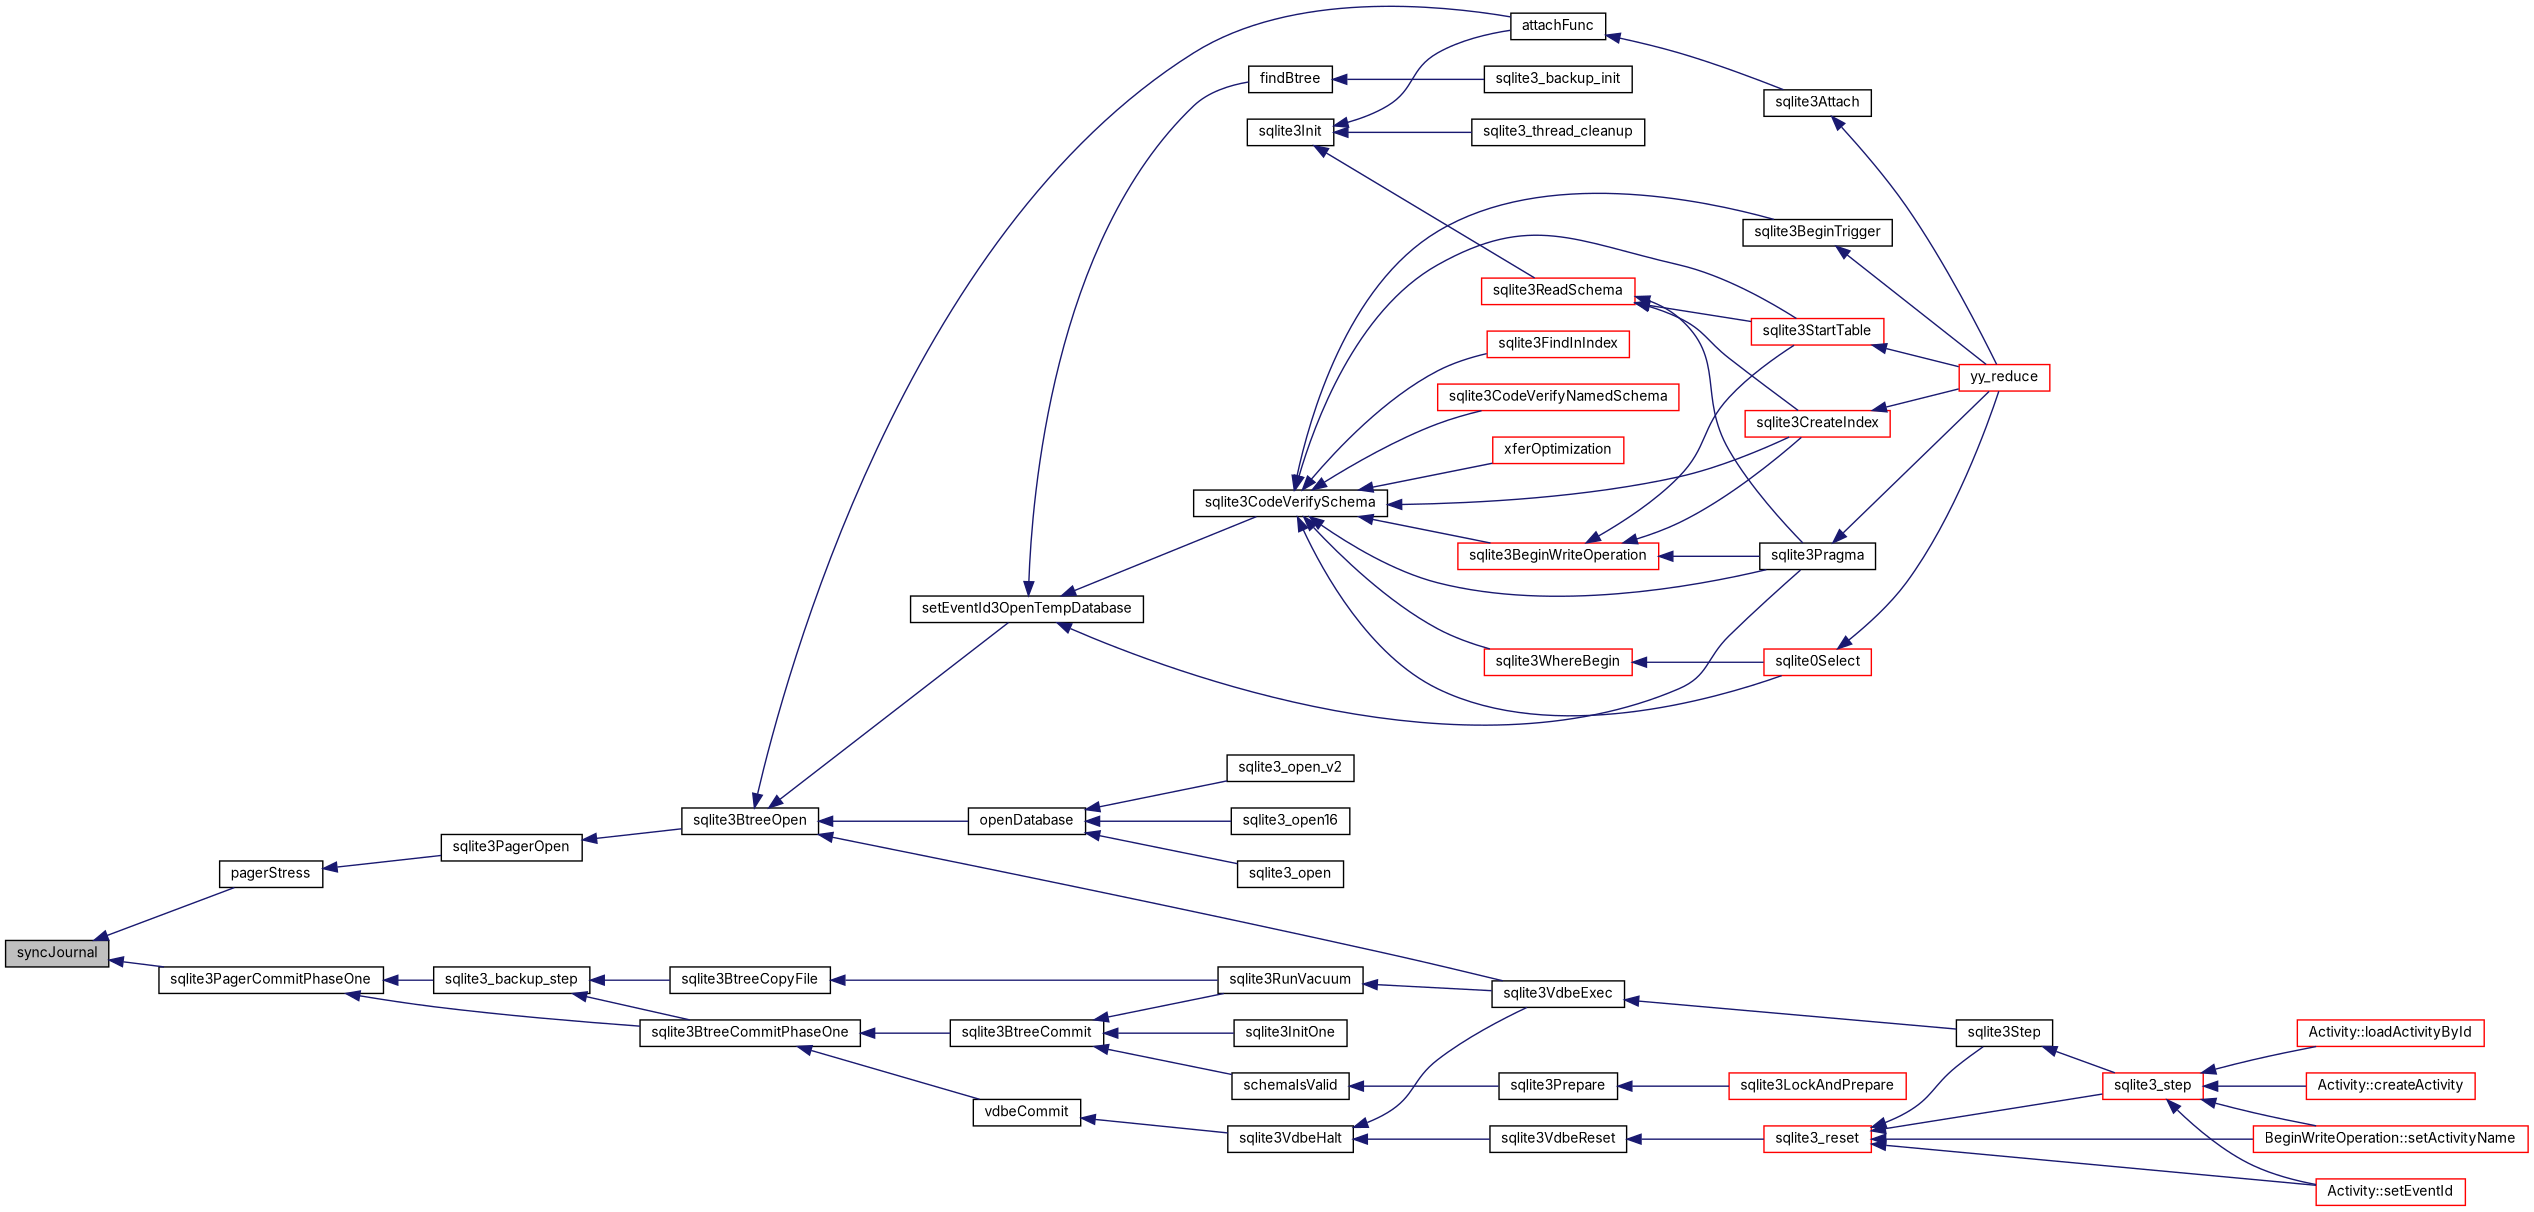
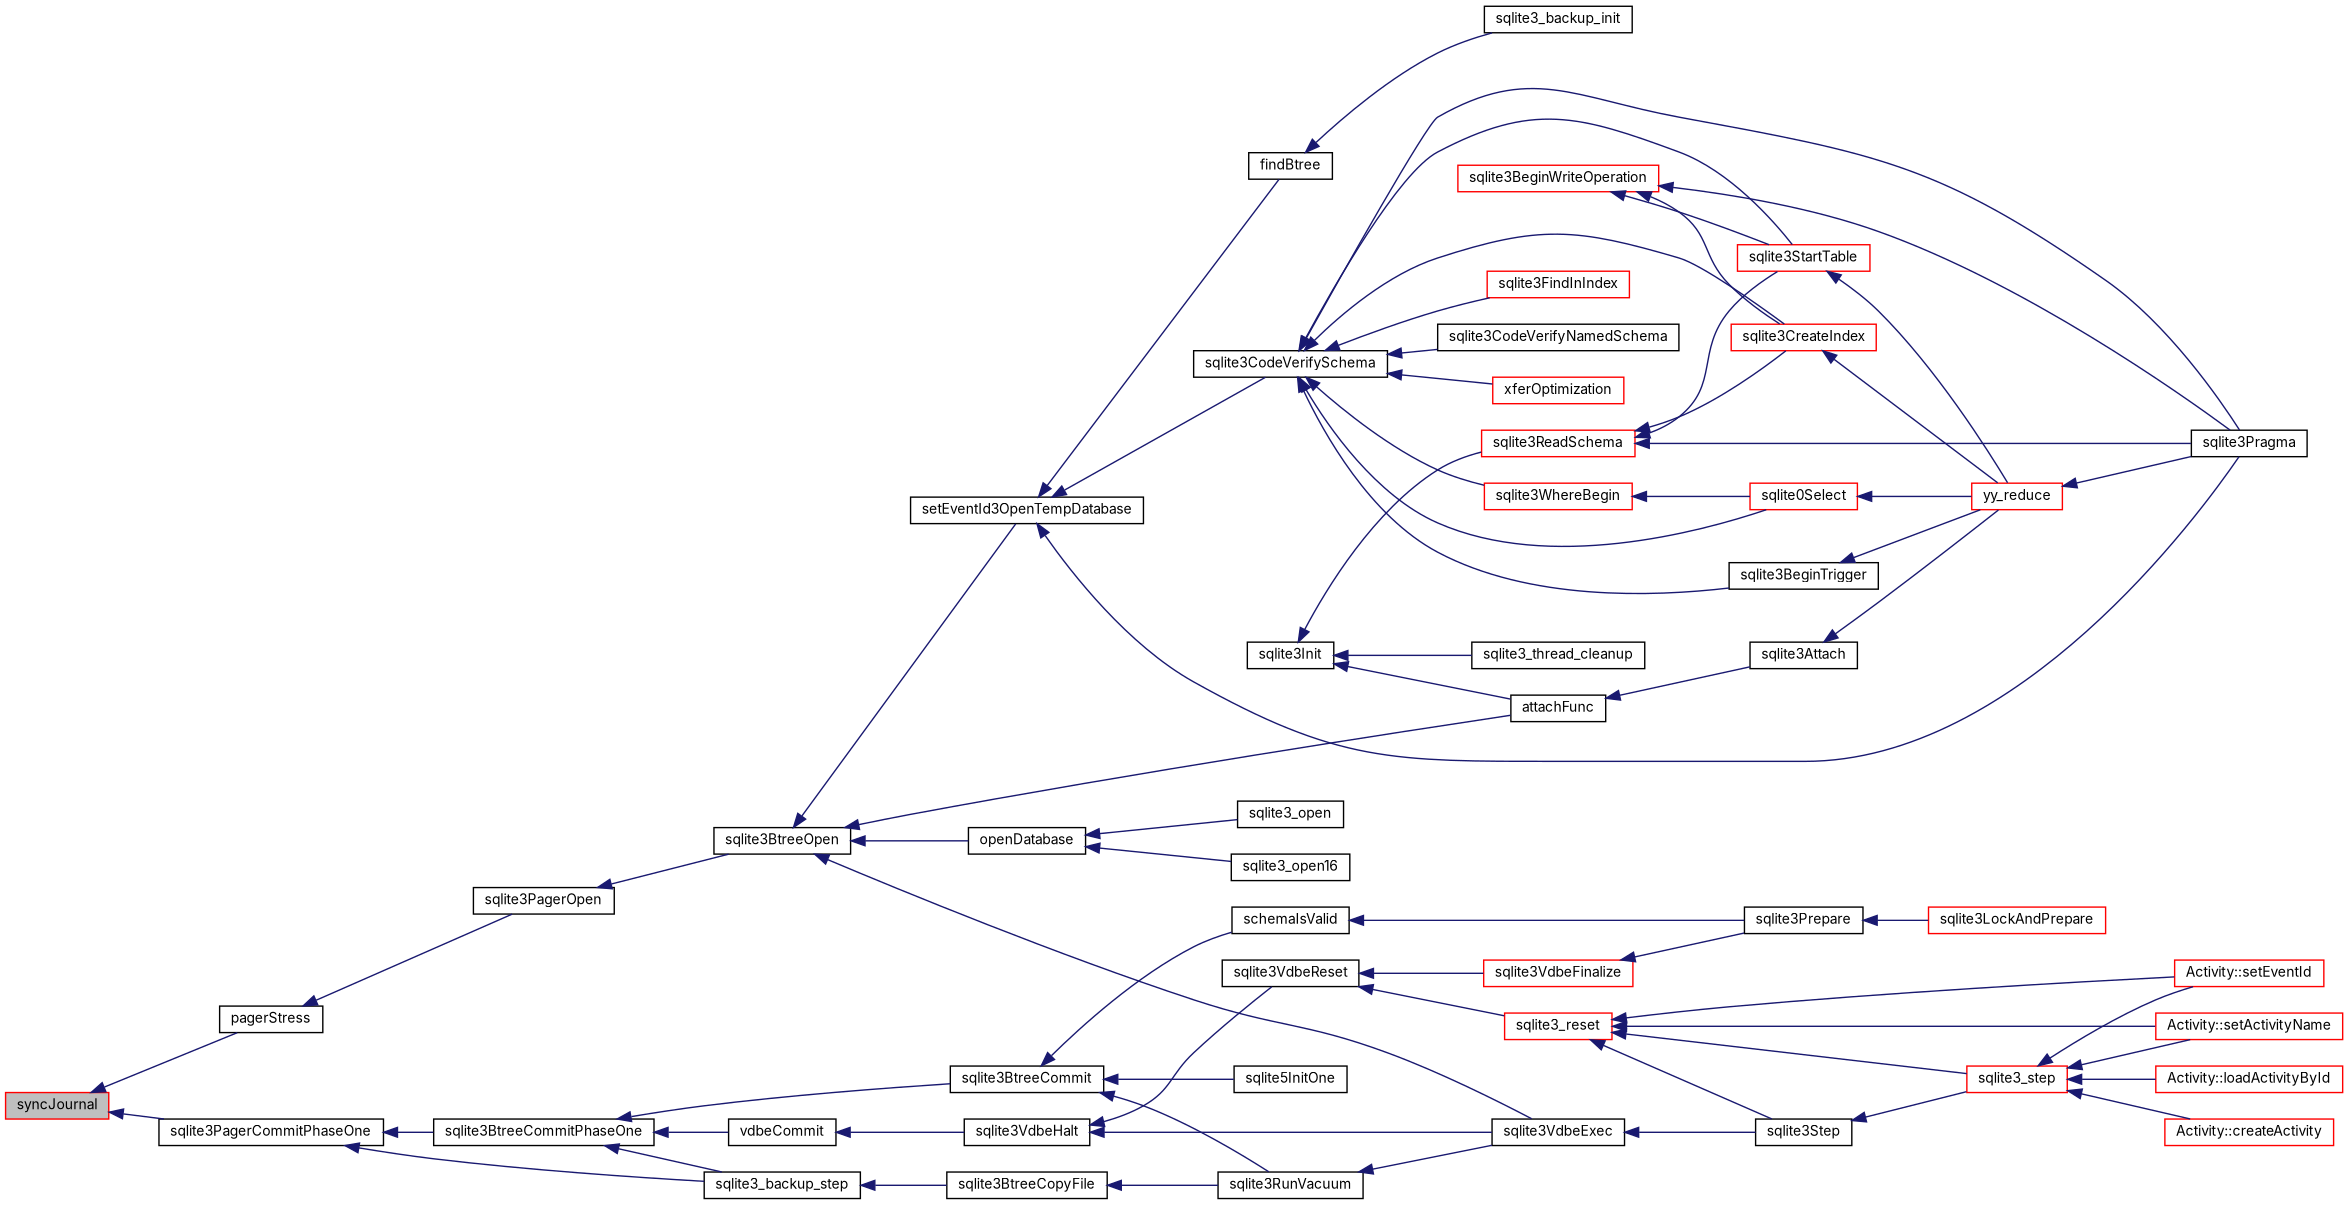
(1558, 397) -> (1558, 337)
(1916, 462) -> (2134, 470)
(1432, 531) -> none
(1291, 768) -> none
(57, 954) -> (57, 1106)
none -> (1558, 973)
(638, 1008) -> (670, 1160)
(1291, 1033) -> (1291, 1079)
(2391, 1139) -> (2249, 1026)
